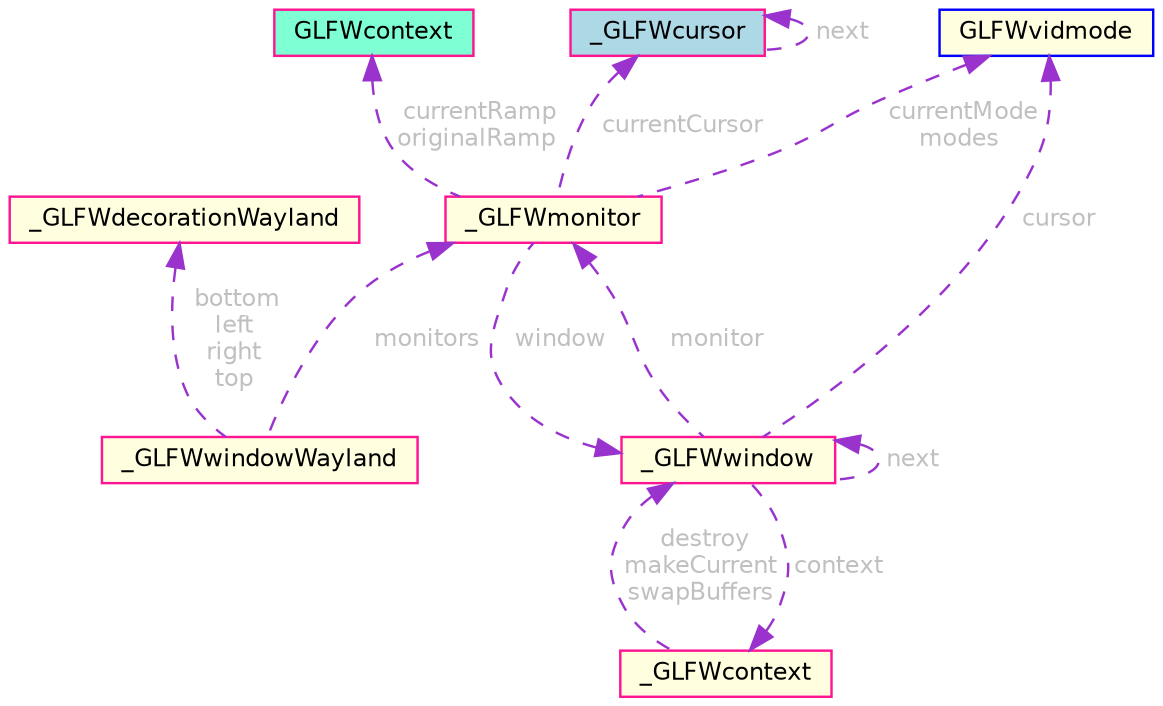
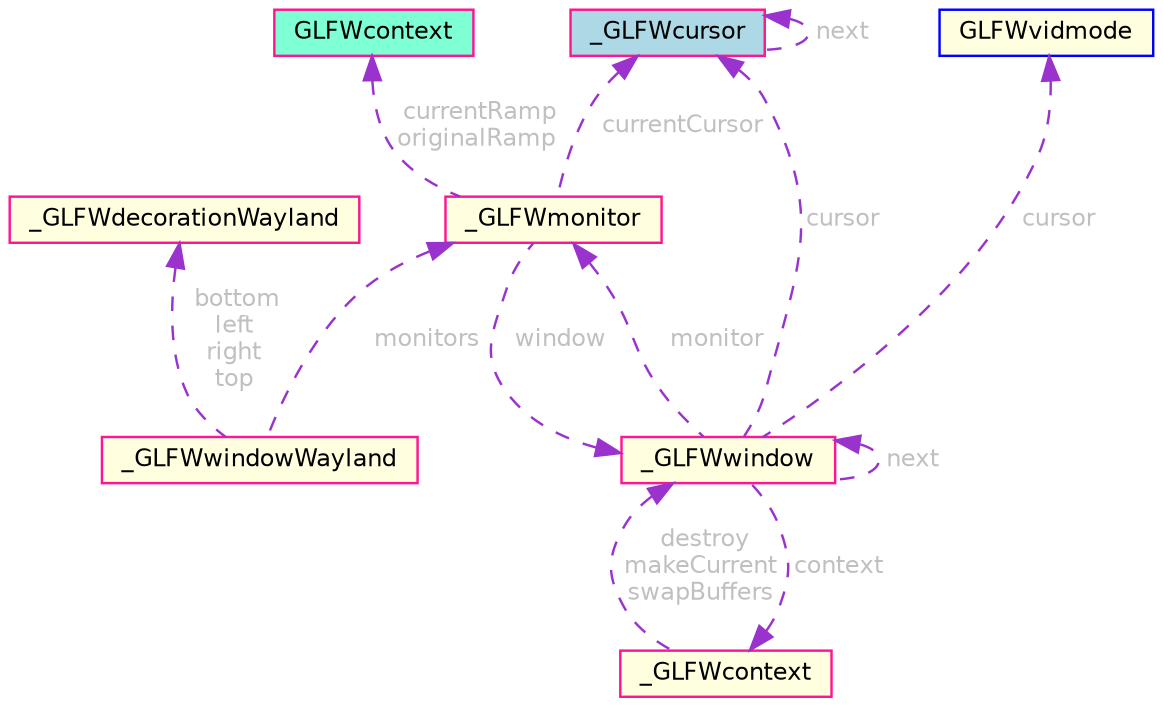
(805, 139) -> none
none -> (799, 249)
